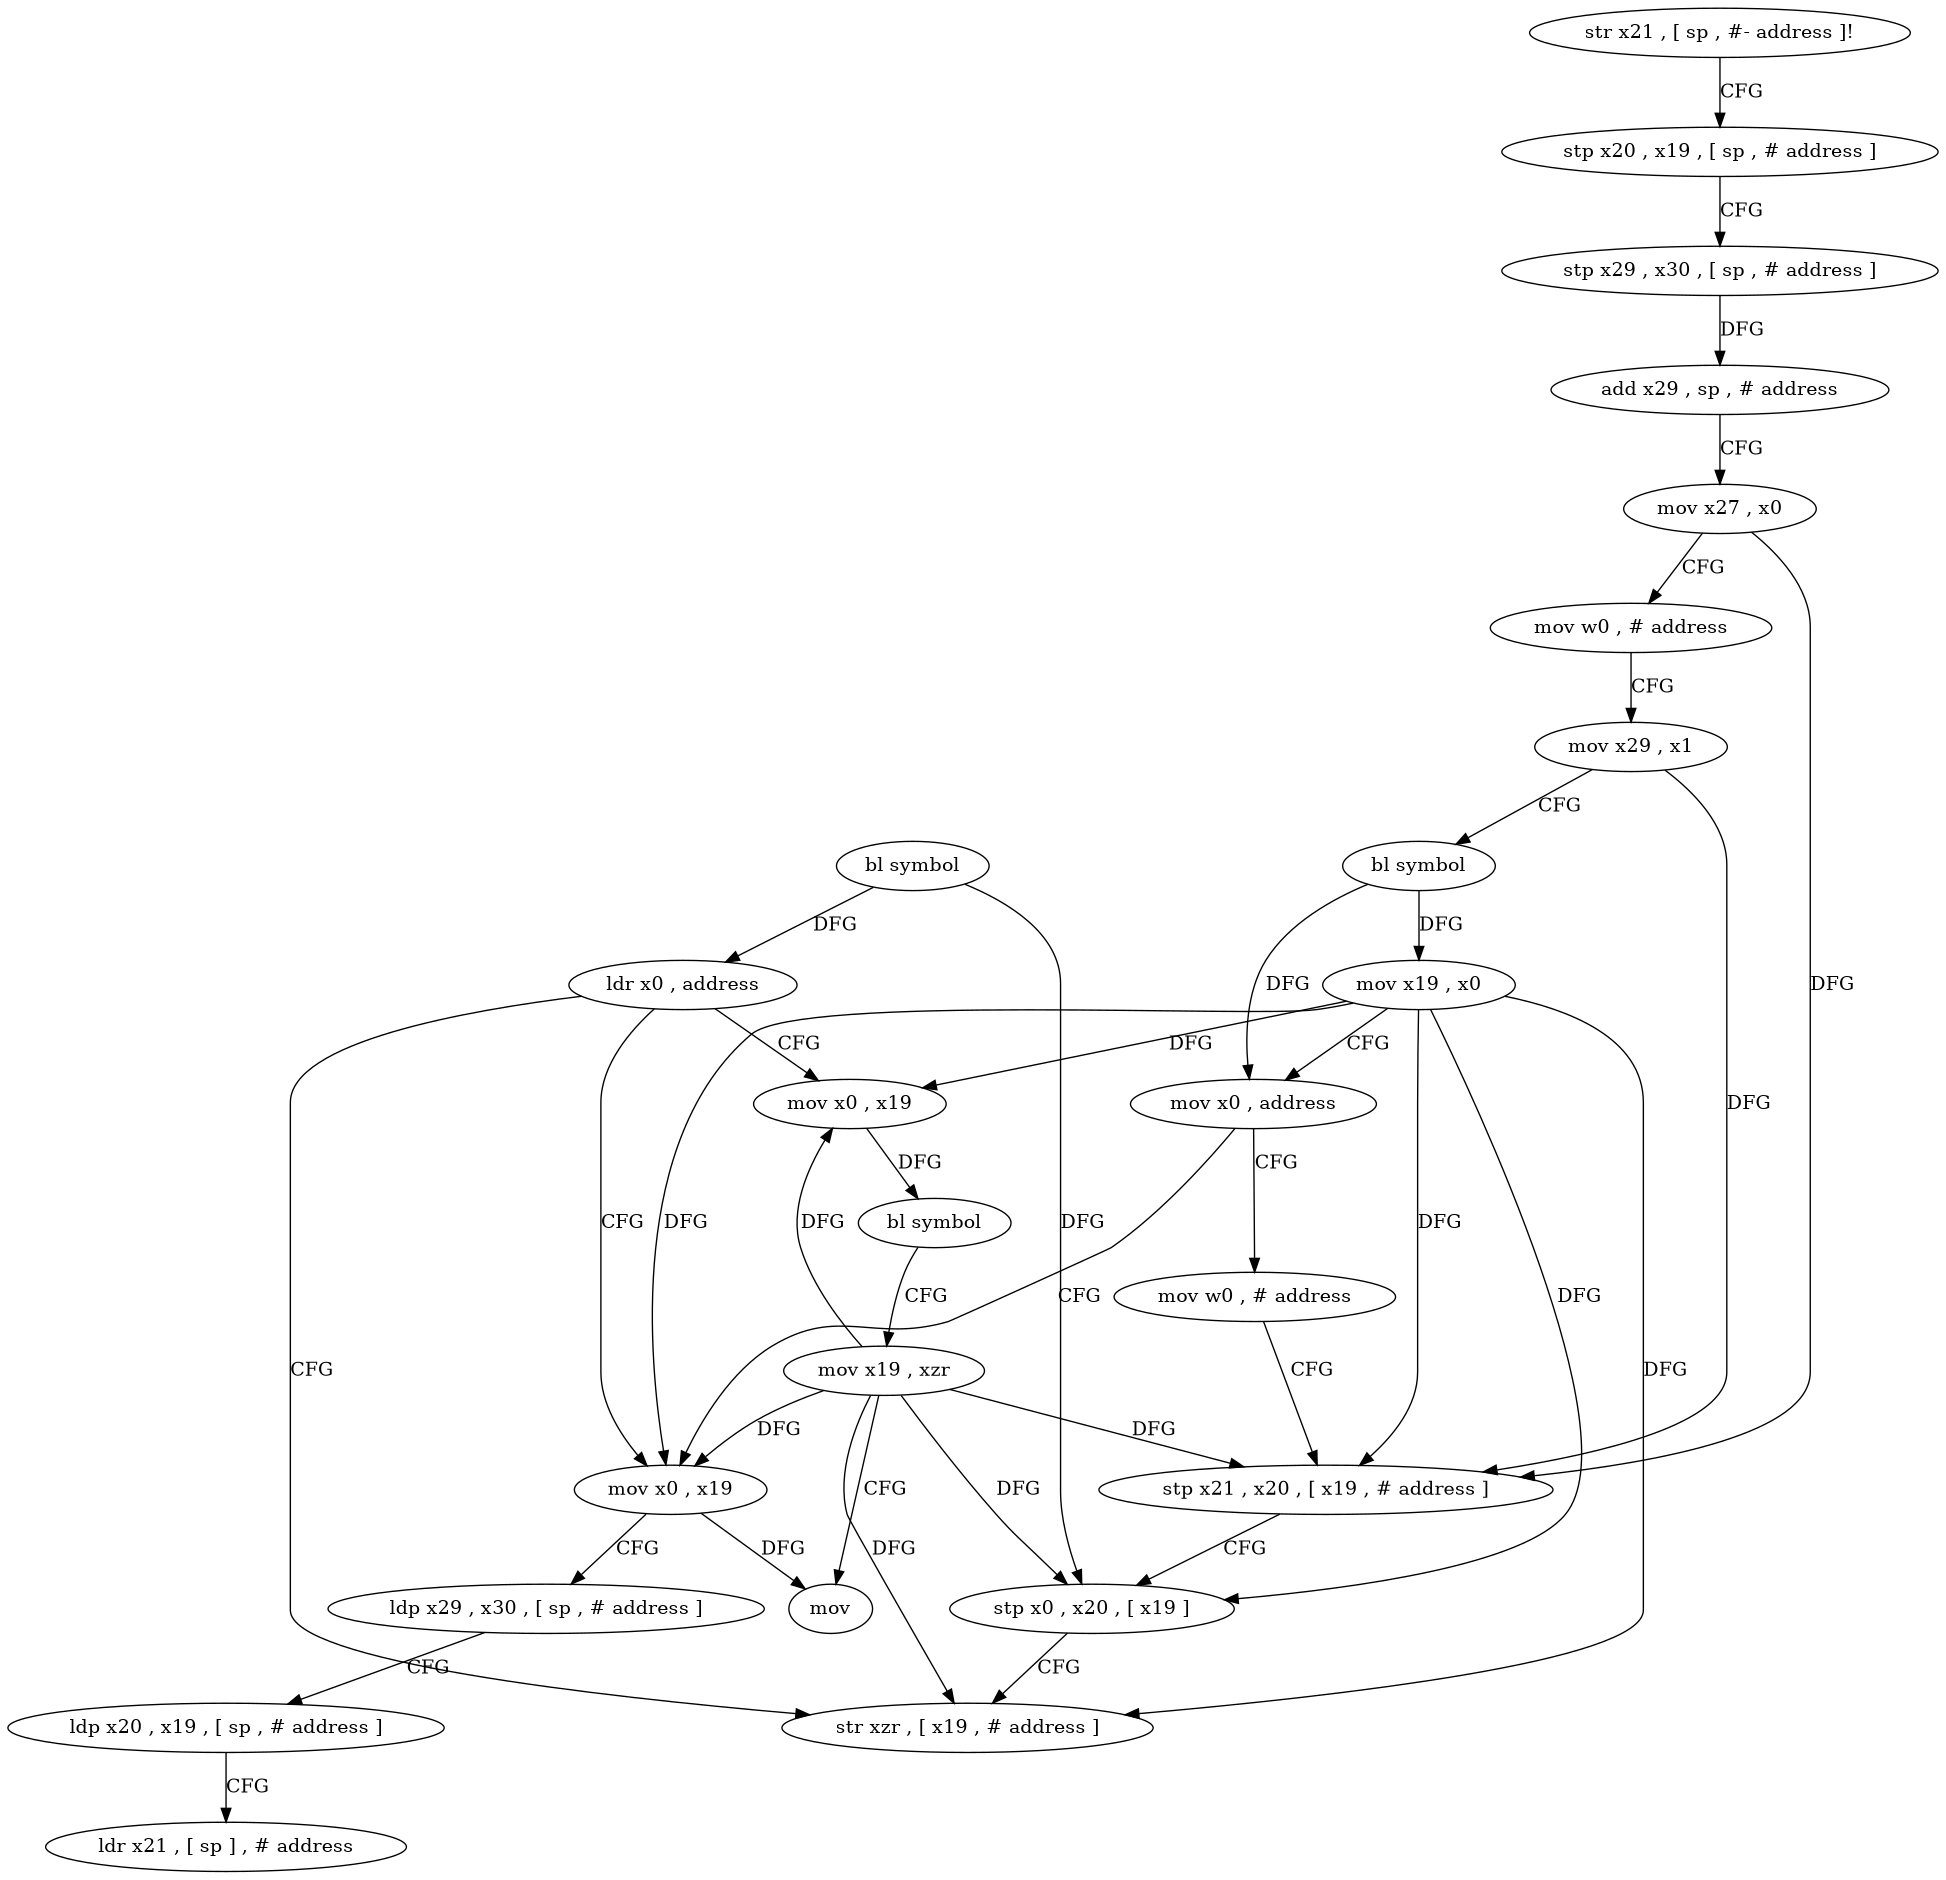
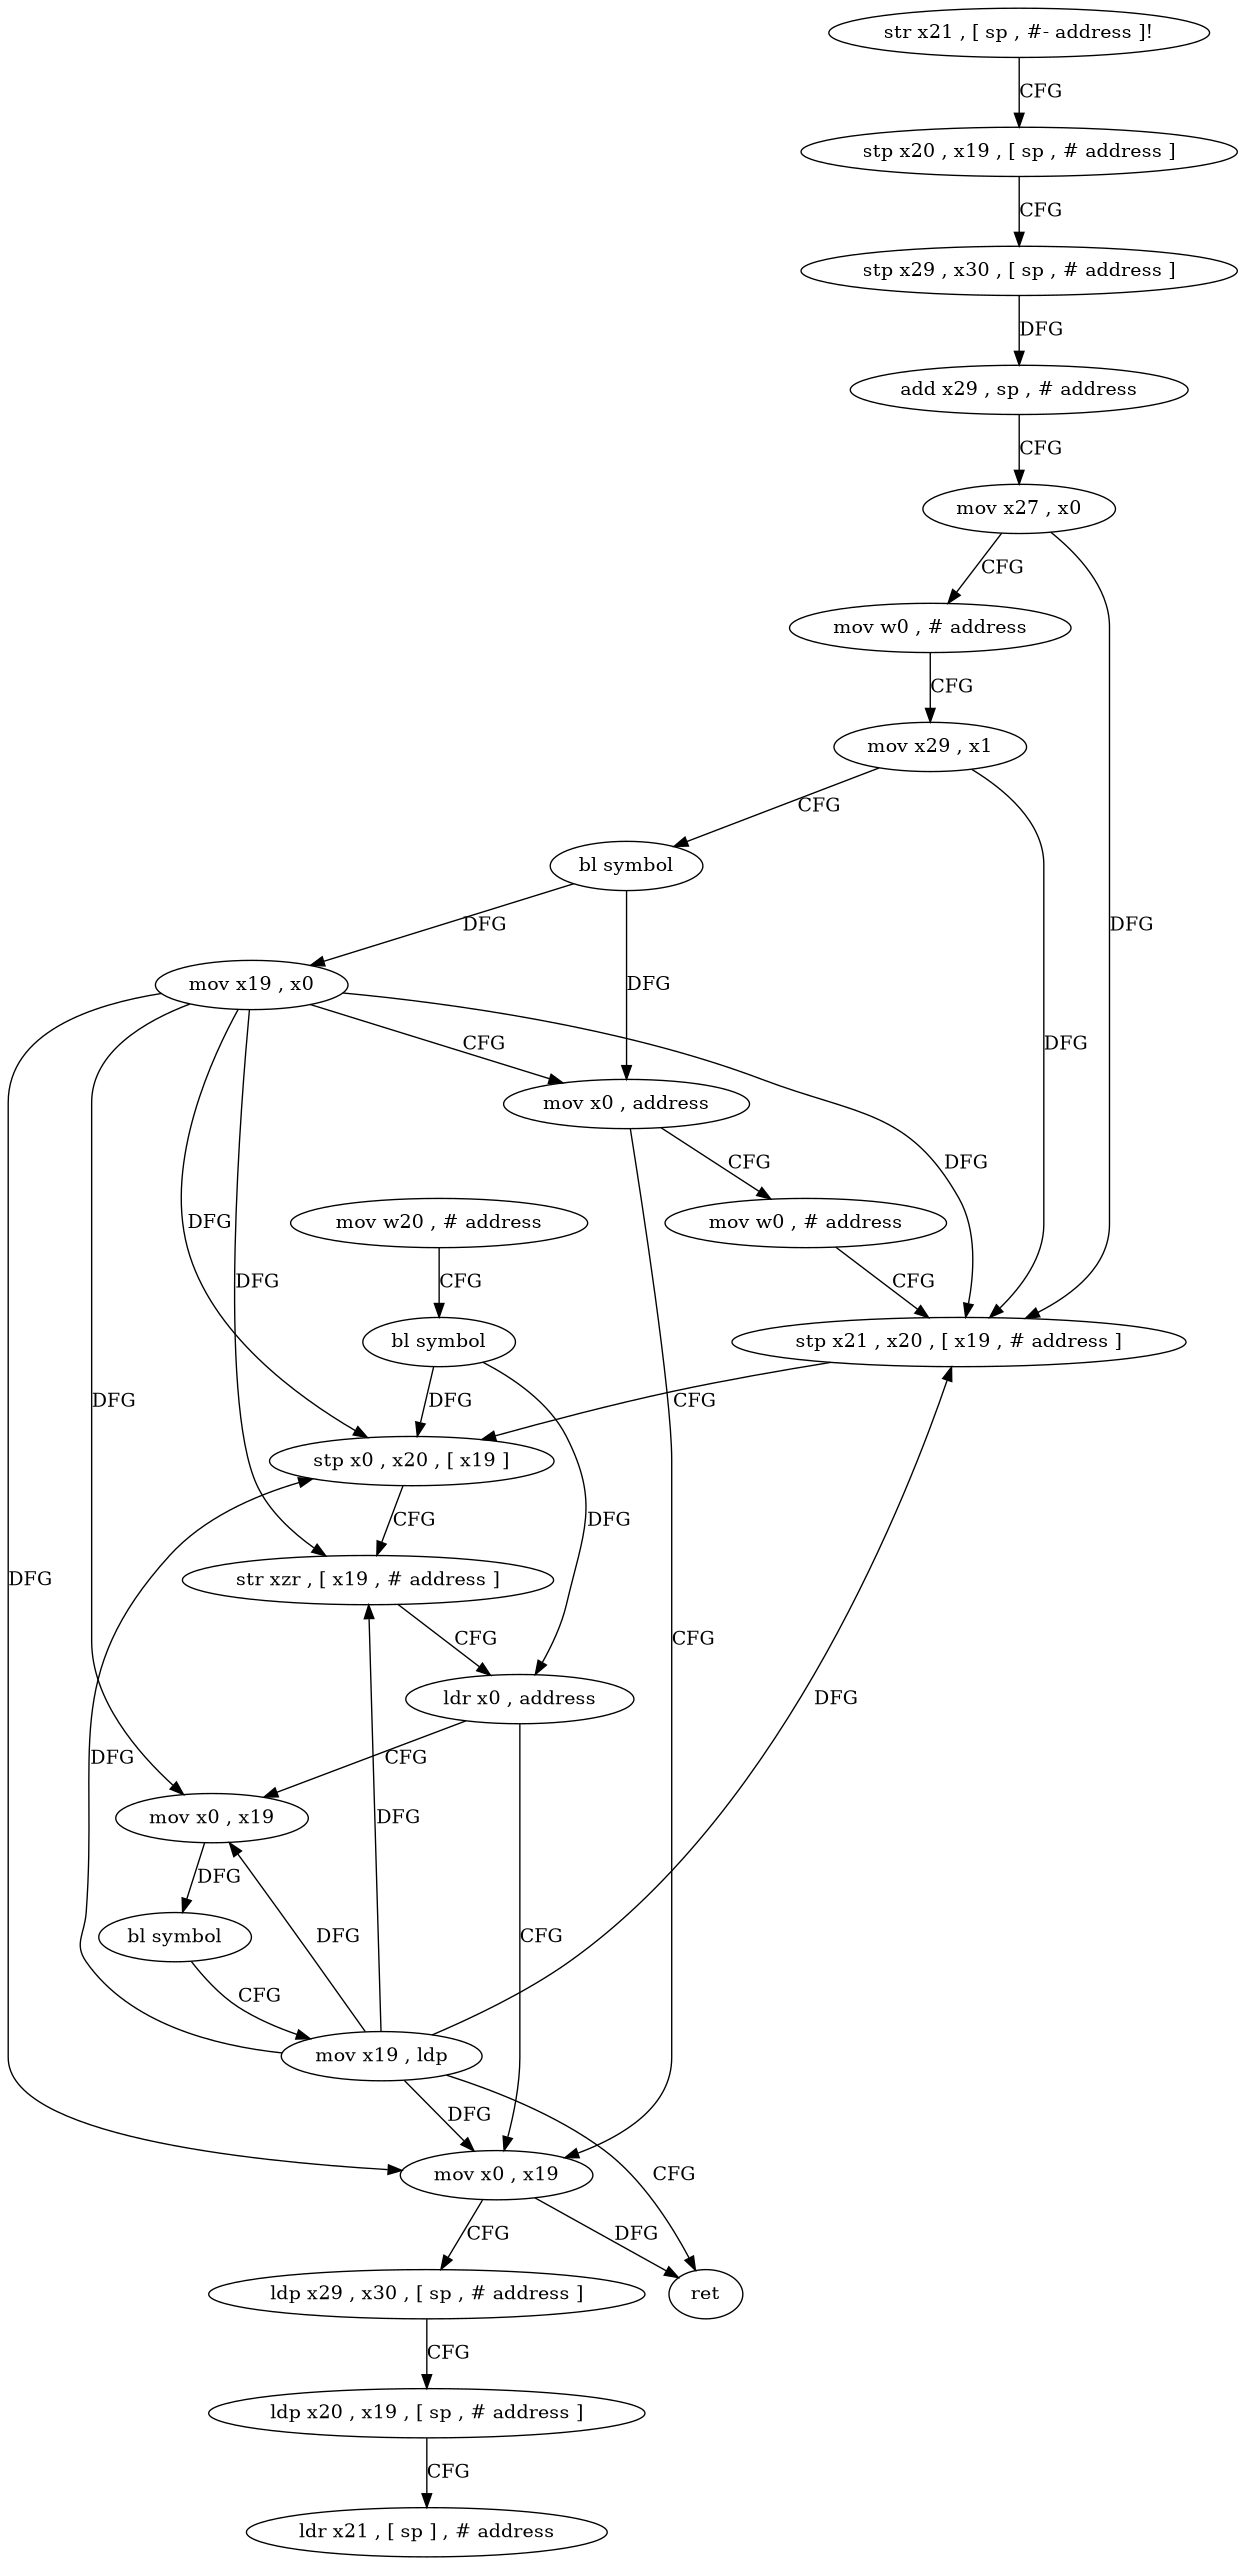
none -> (439, 1223)
(884, 1371) -> (382, 2056)
(290, 1457) -> (439, 1636)
(831, 1609) -> (706, 2294)
